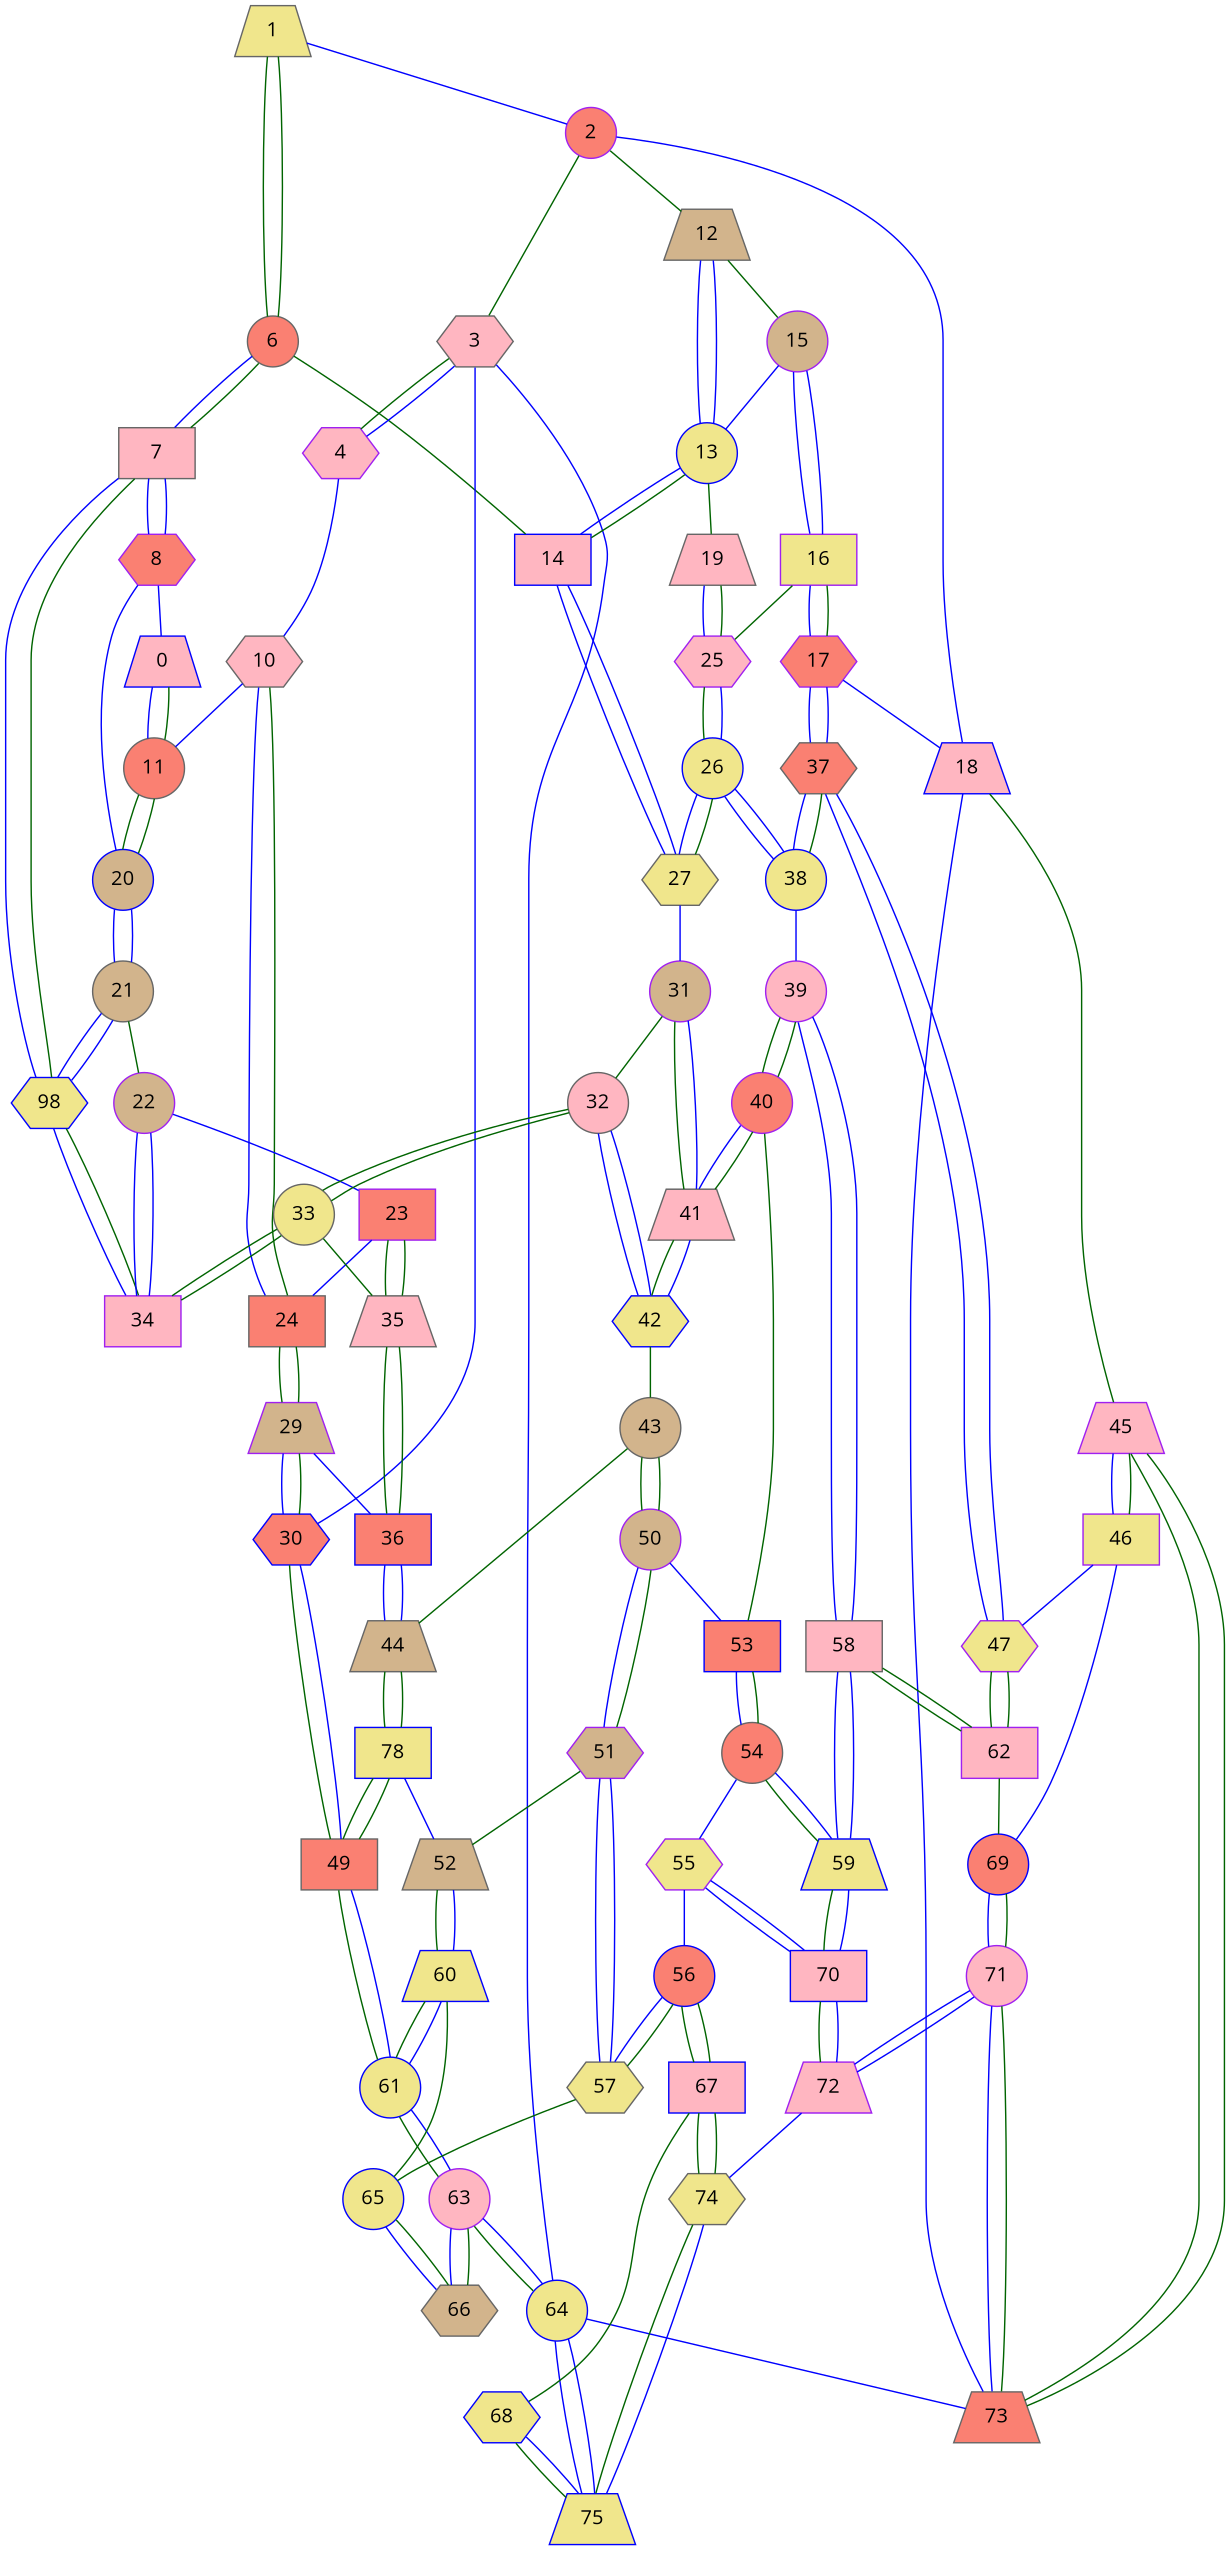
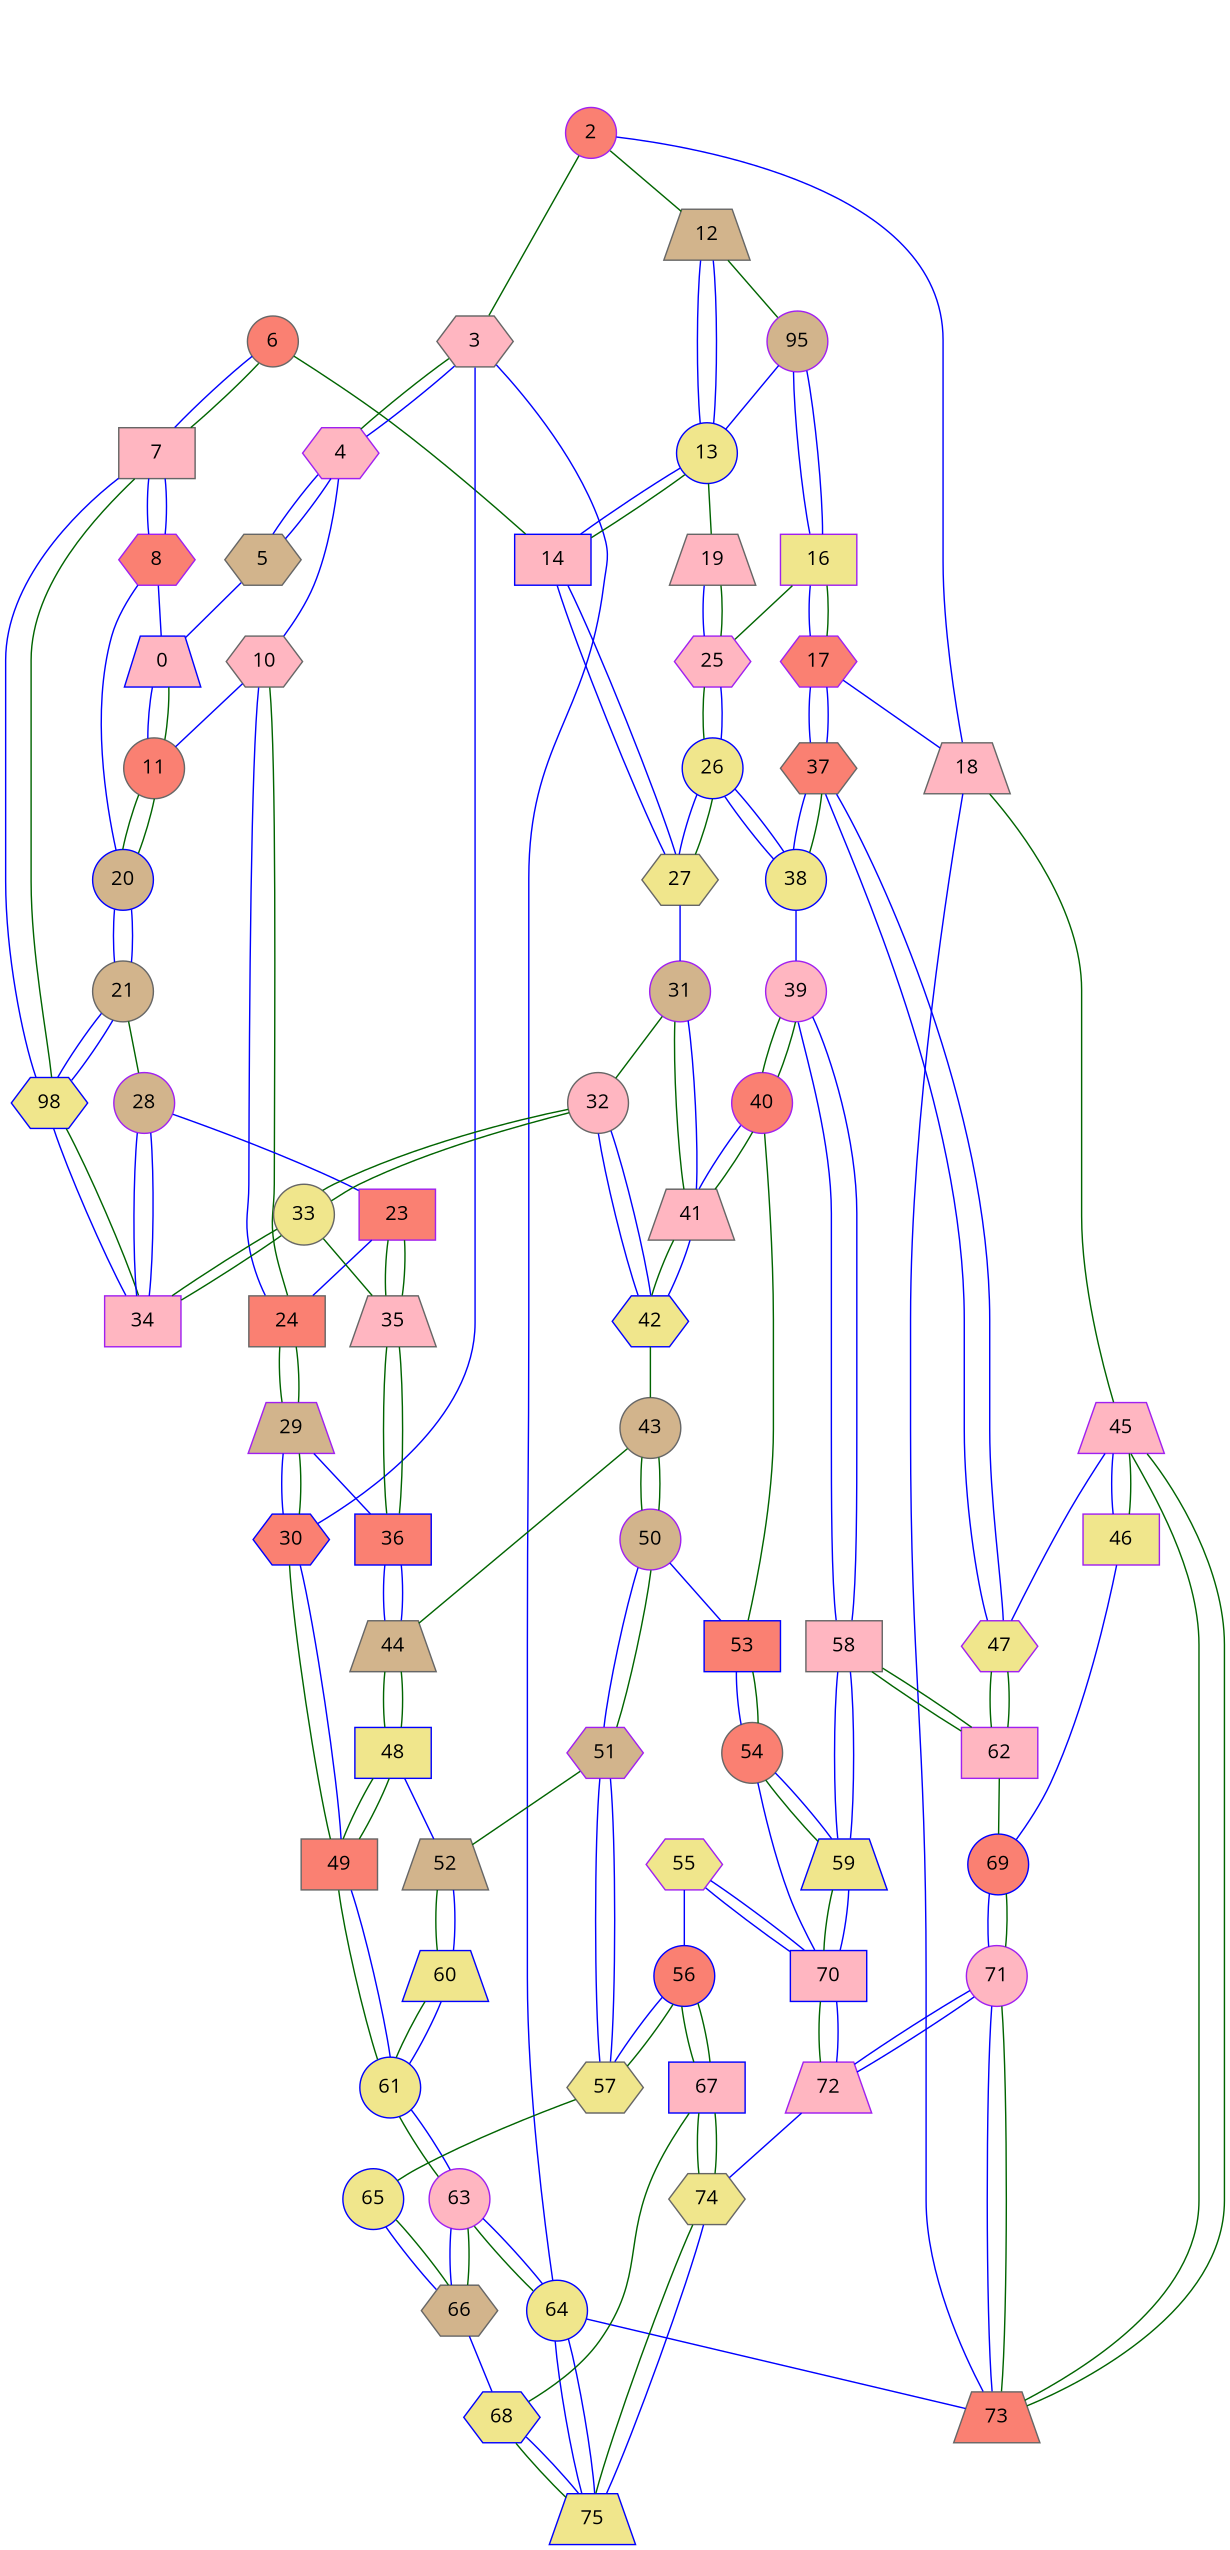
(273, 31) -> none
(797, 341) -> (797, 341)
none -> (263, 560)
(967, 768) -> (967, 768)
(144, 1103) -> (144, 1103)
(1058, 1595) -> (1056, 1535)
(393, 1753) -> (393, 1753)
(718, 1809) -> (780, 1869)
(439, 2095) -> none
none -> (481, 2364)
